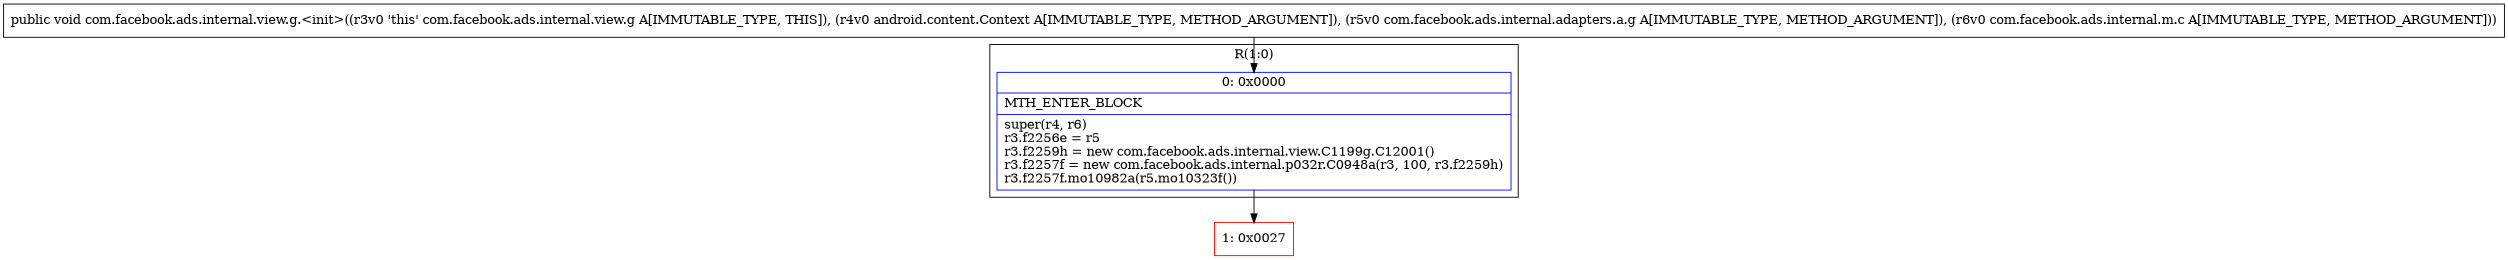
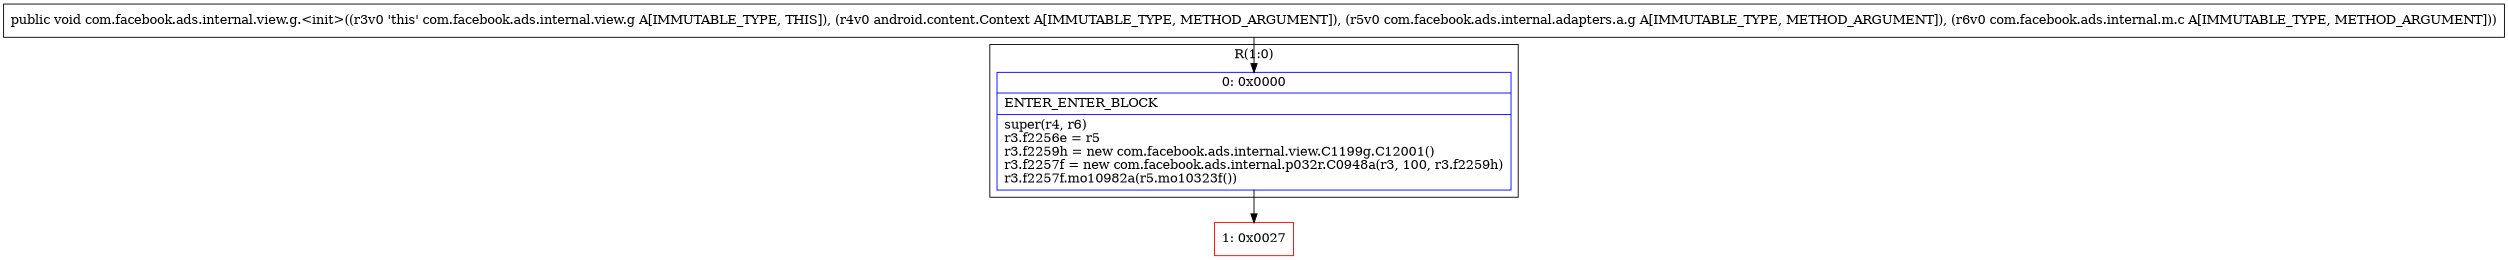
(1073, 103) -> (1081, 103)
